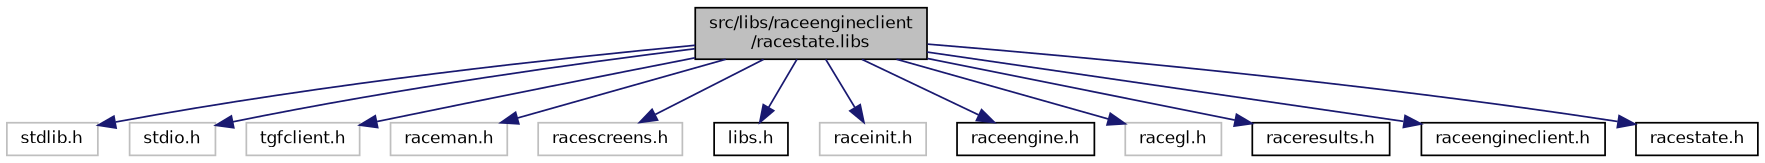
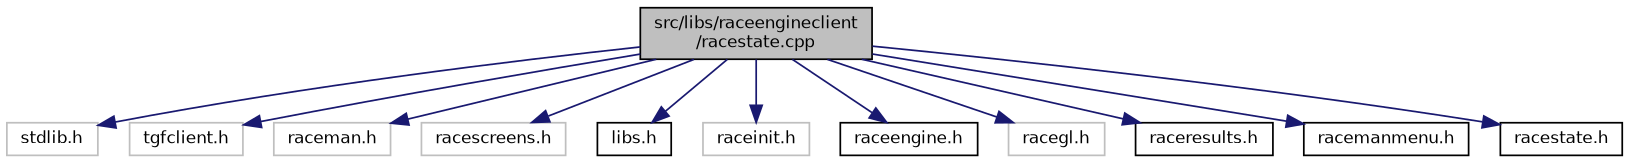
(811, 33) -> (756, 33)
(173, 139) -> none
(1513, 139) -> (1386, 139)
